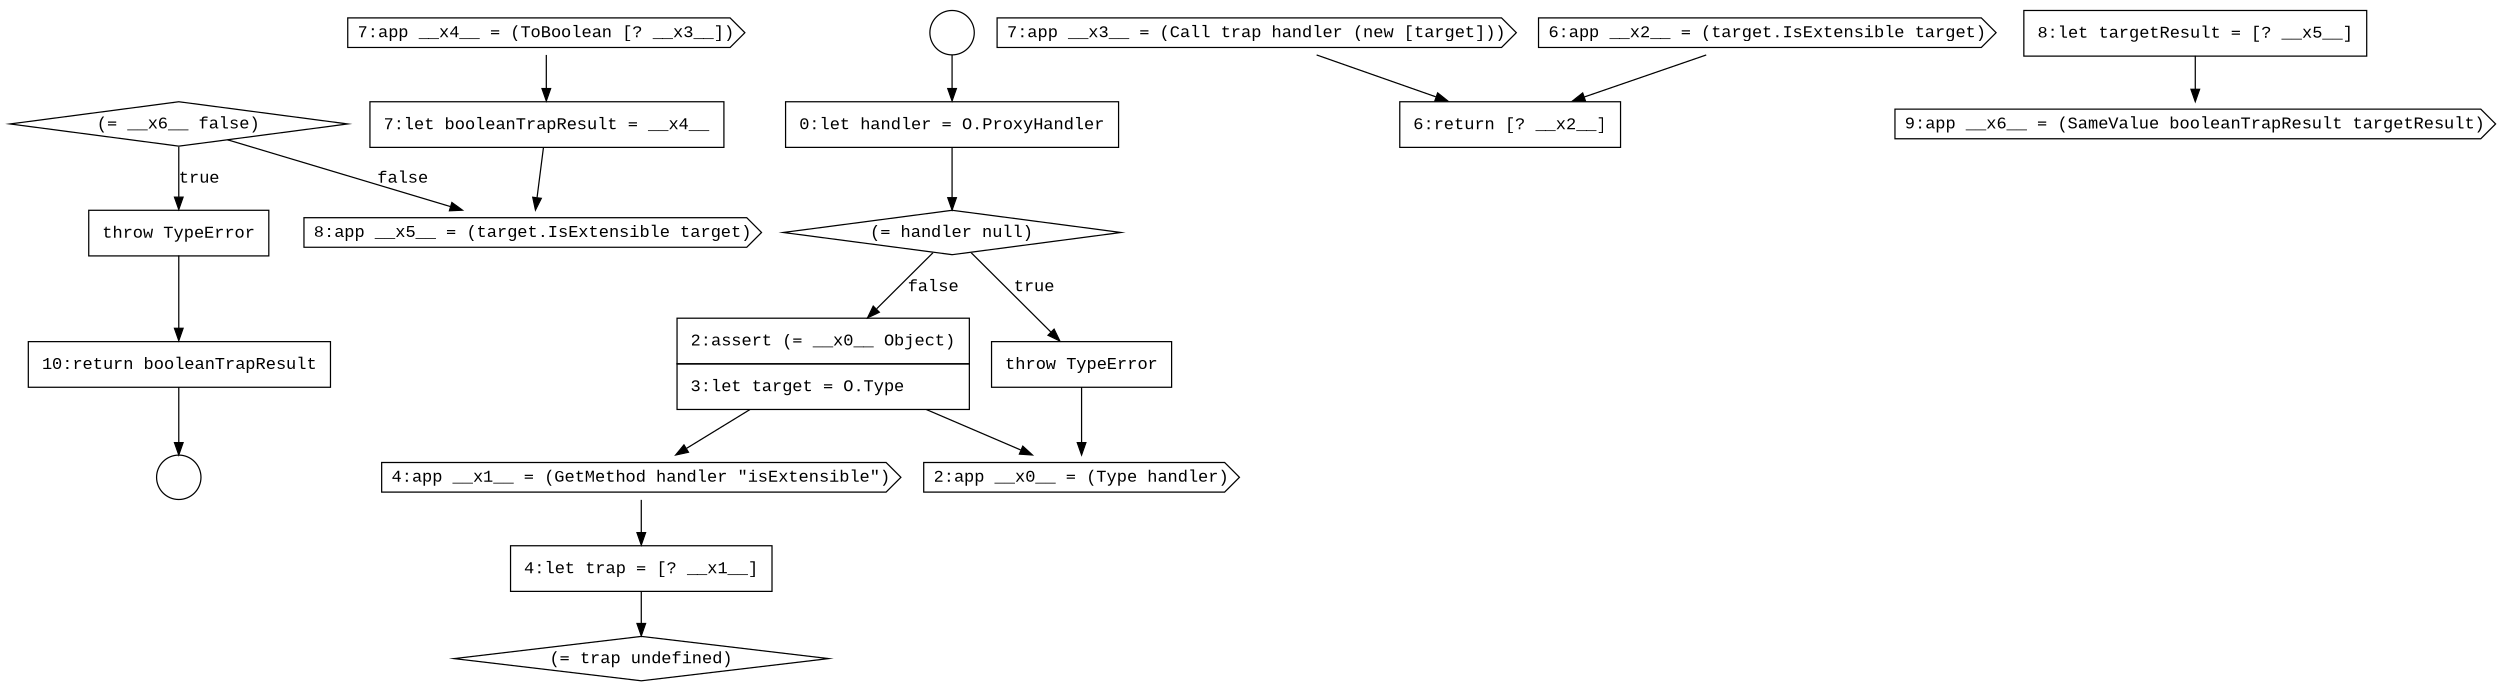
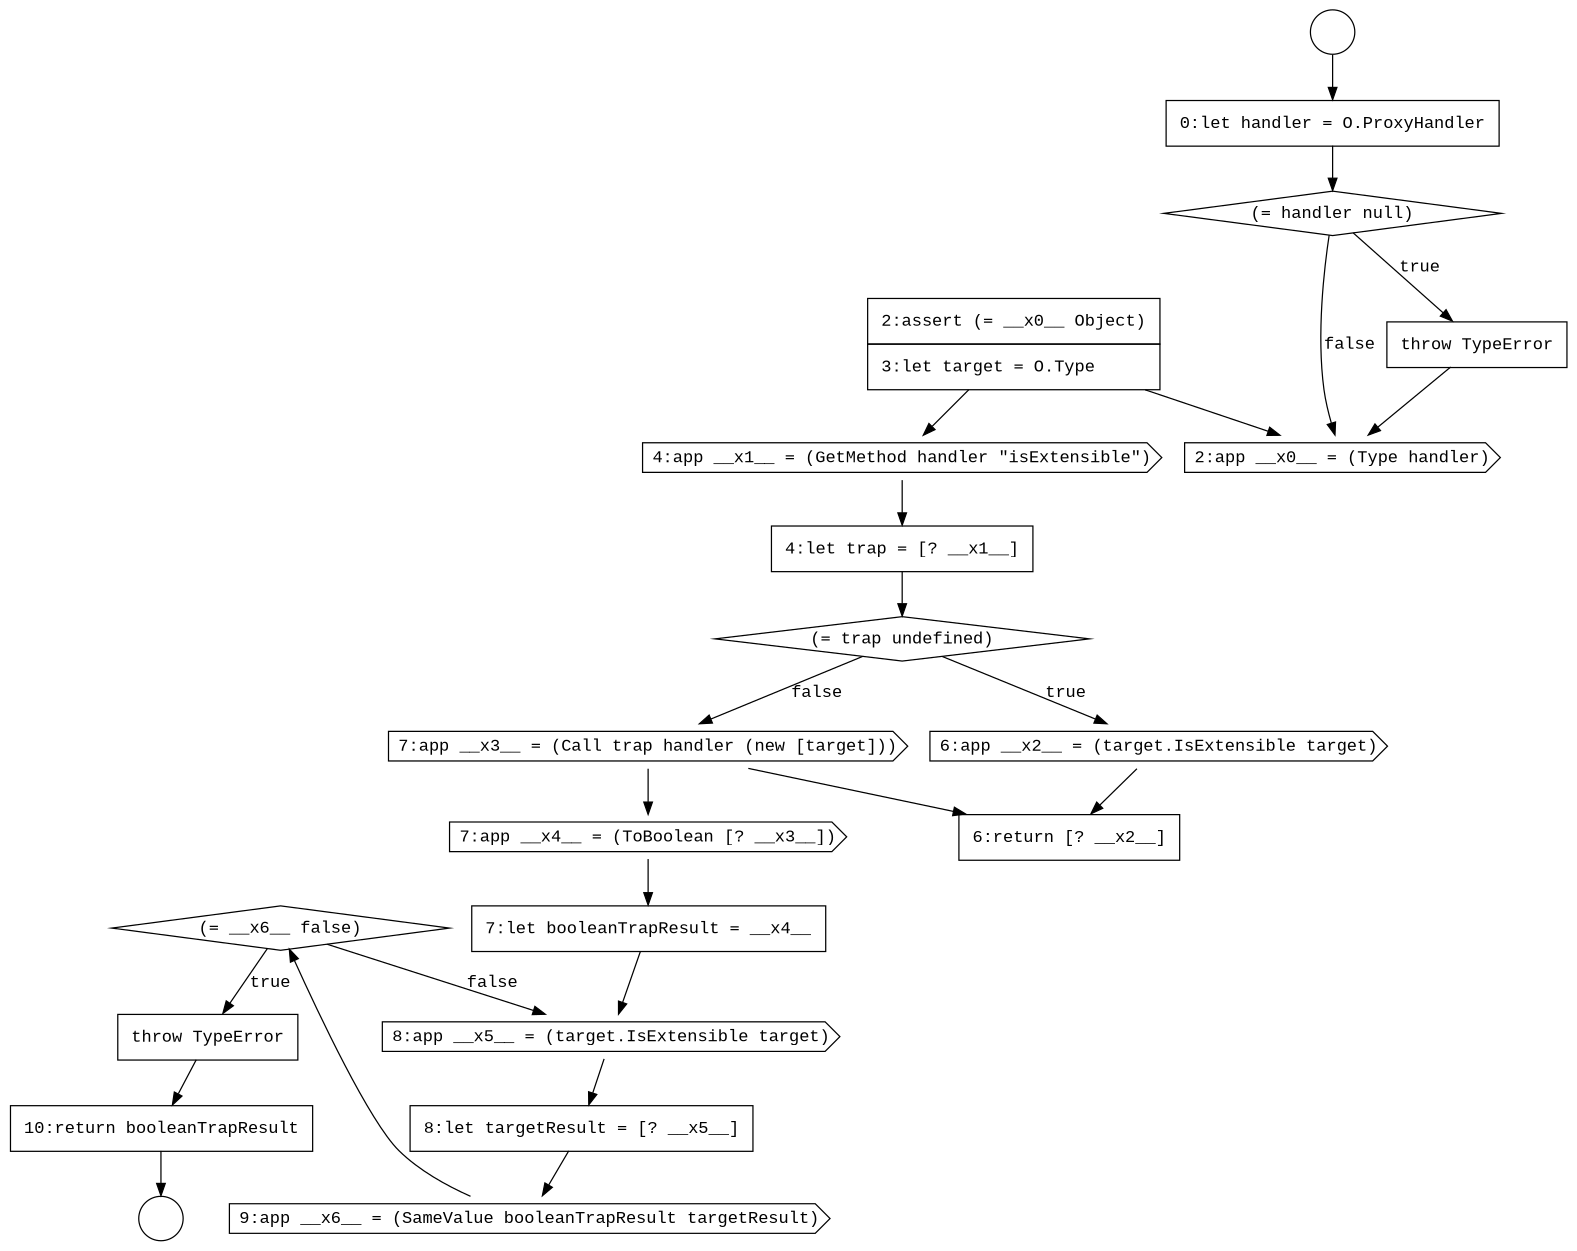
(905, 281) -> (1321, 329)
none -> (787, 688)
none -> (1019, 688)
none -> (648, 785)
none -> (598, 1076)
none -> (362, 1096)
